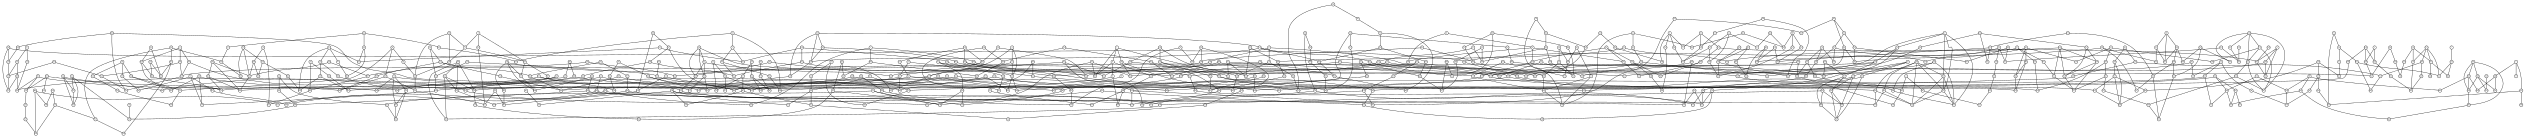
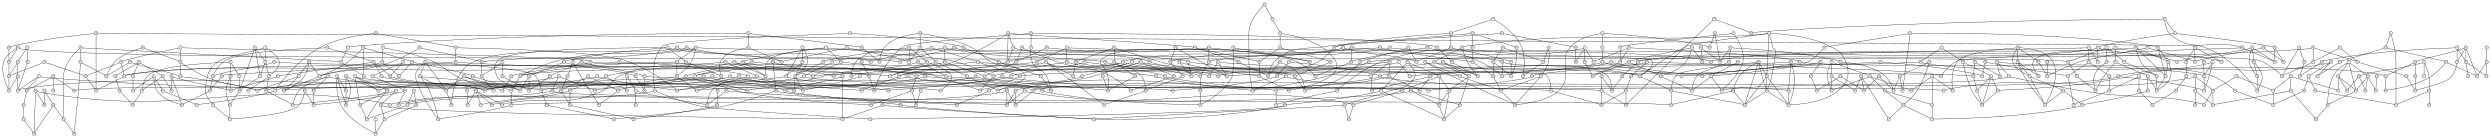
none -> (1165, 76)
